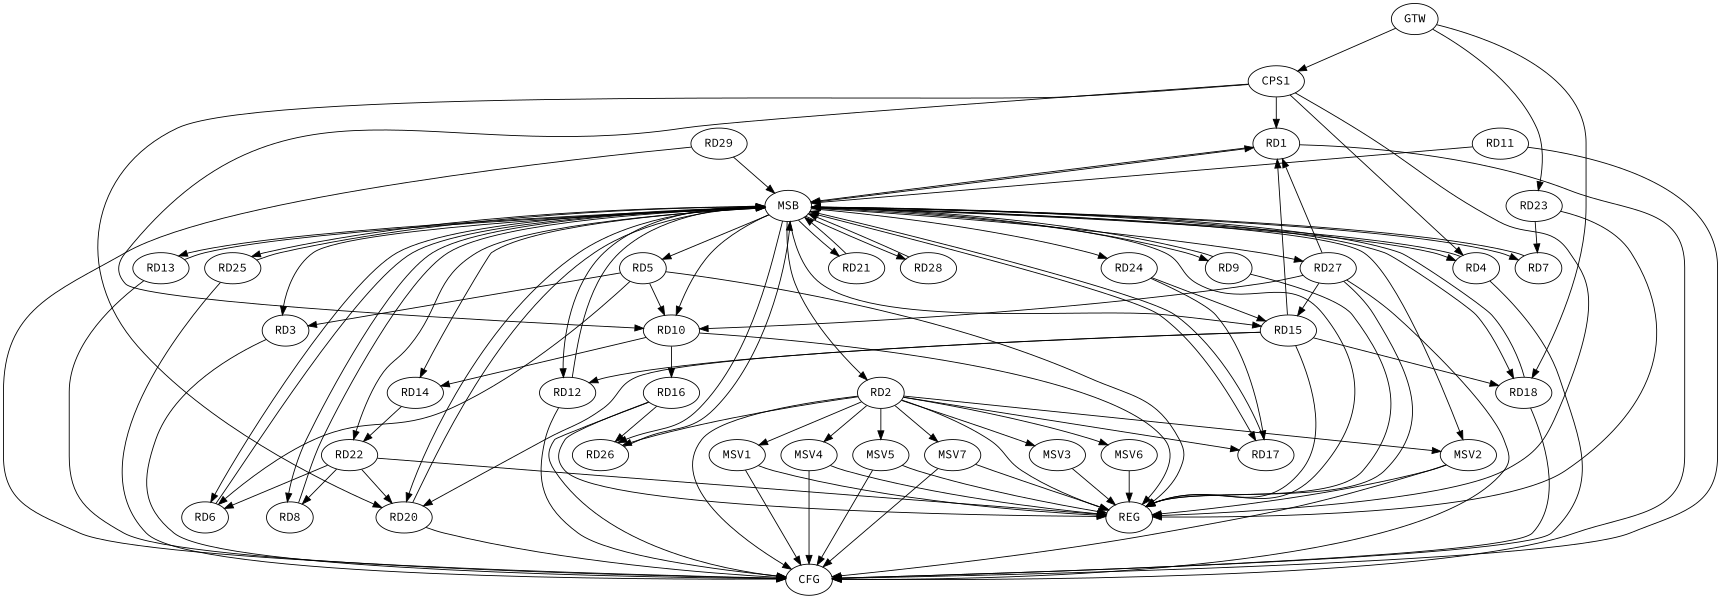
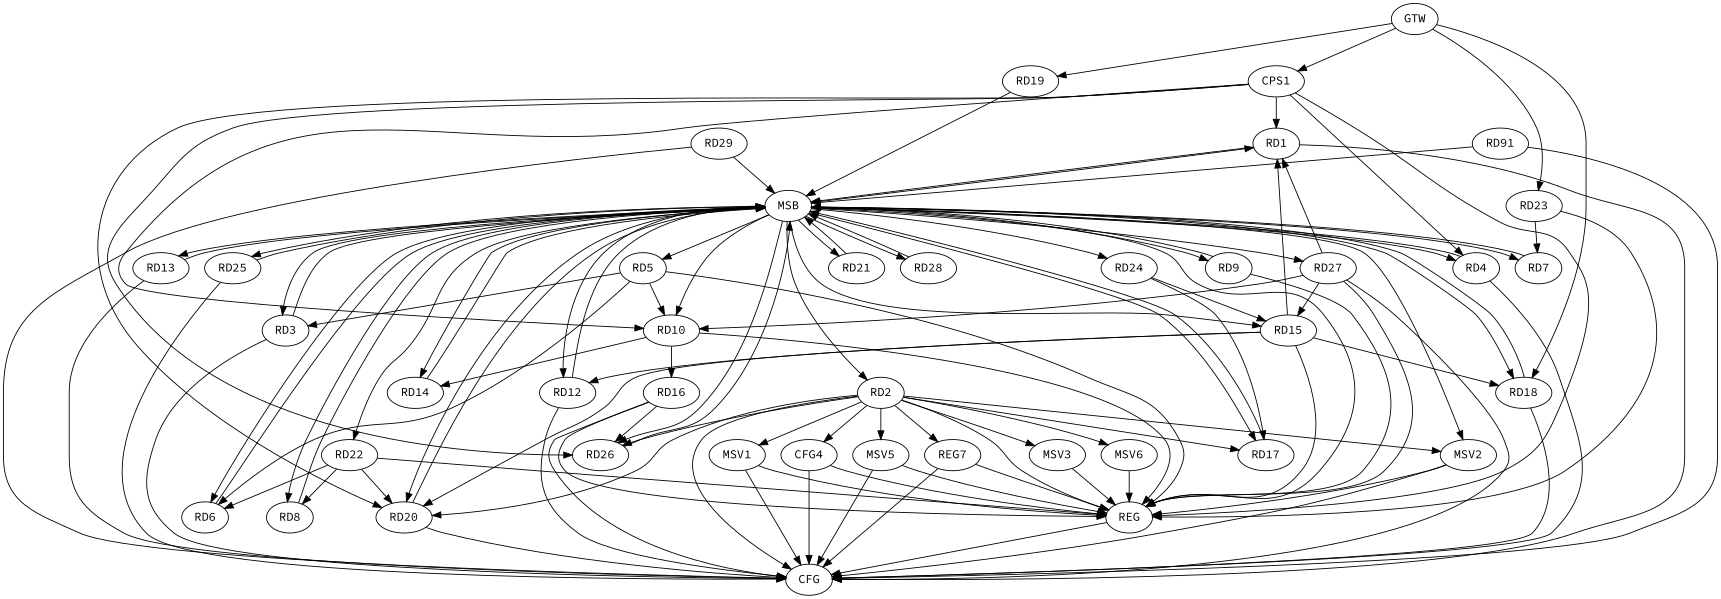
none -> (1031, 81)
none -> (385, 111)
(1500, 144) -> (1500, 144)
none -> (505, 224)
(389, 418) -> (518, 247)
(809, 455) -> (809, 455)
(953, 455) -> (953, 455)
none -> (651, 459)
none -> (973, 548)
